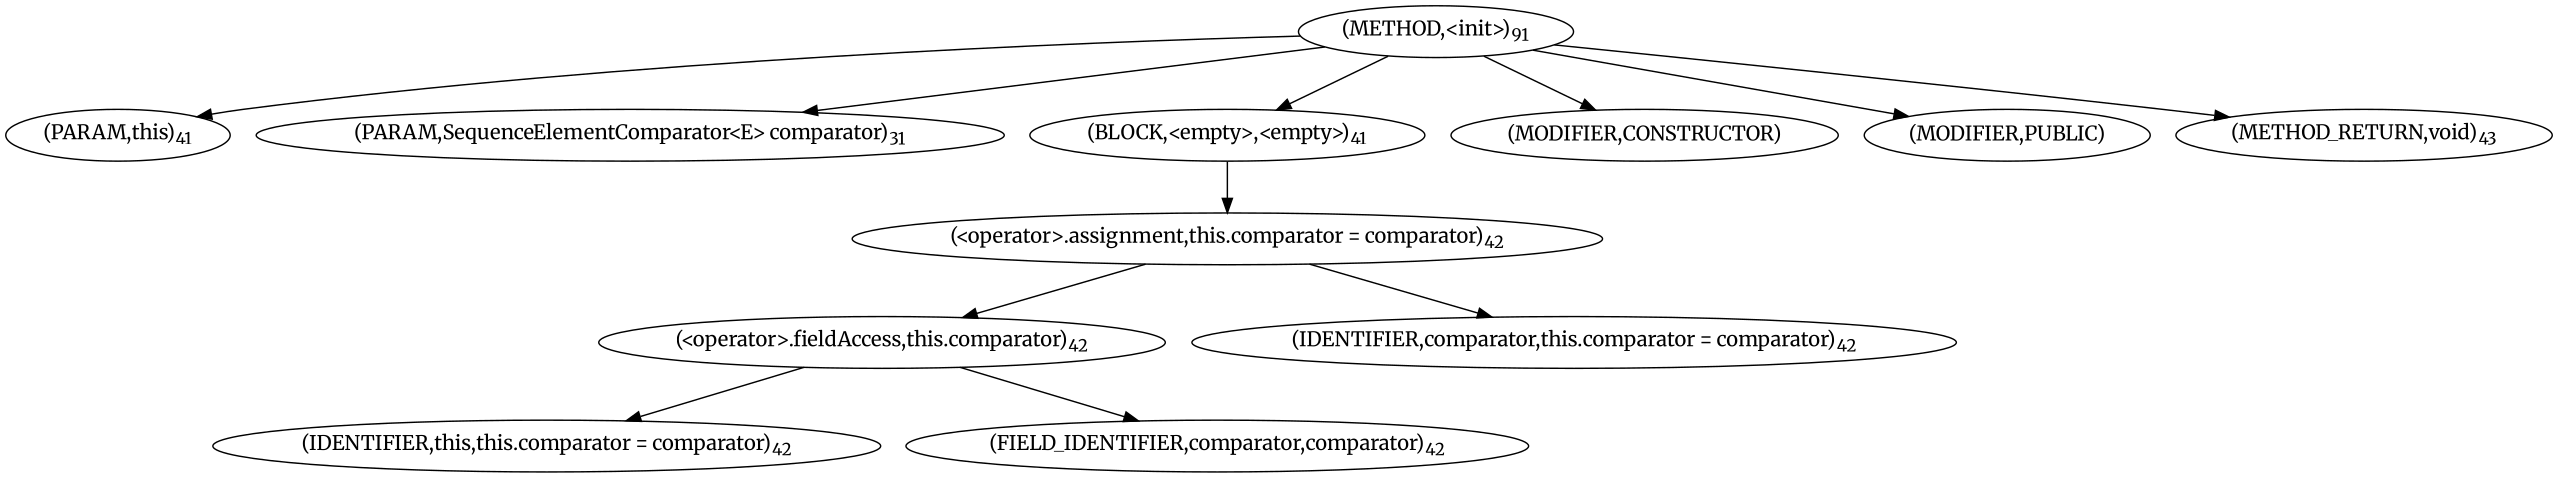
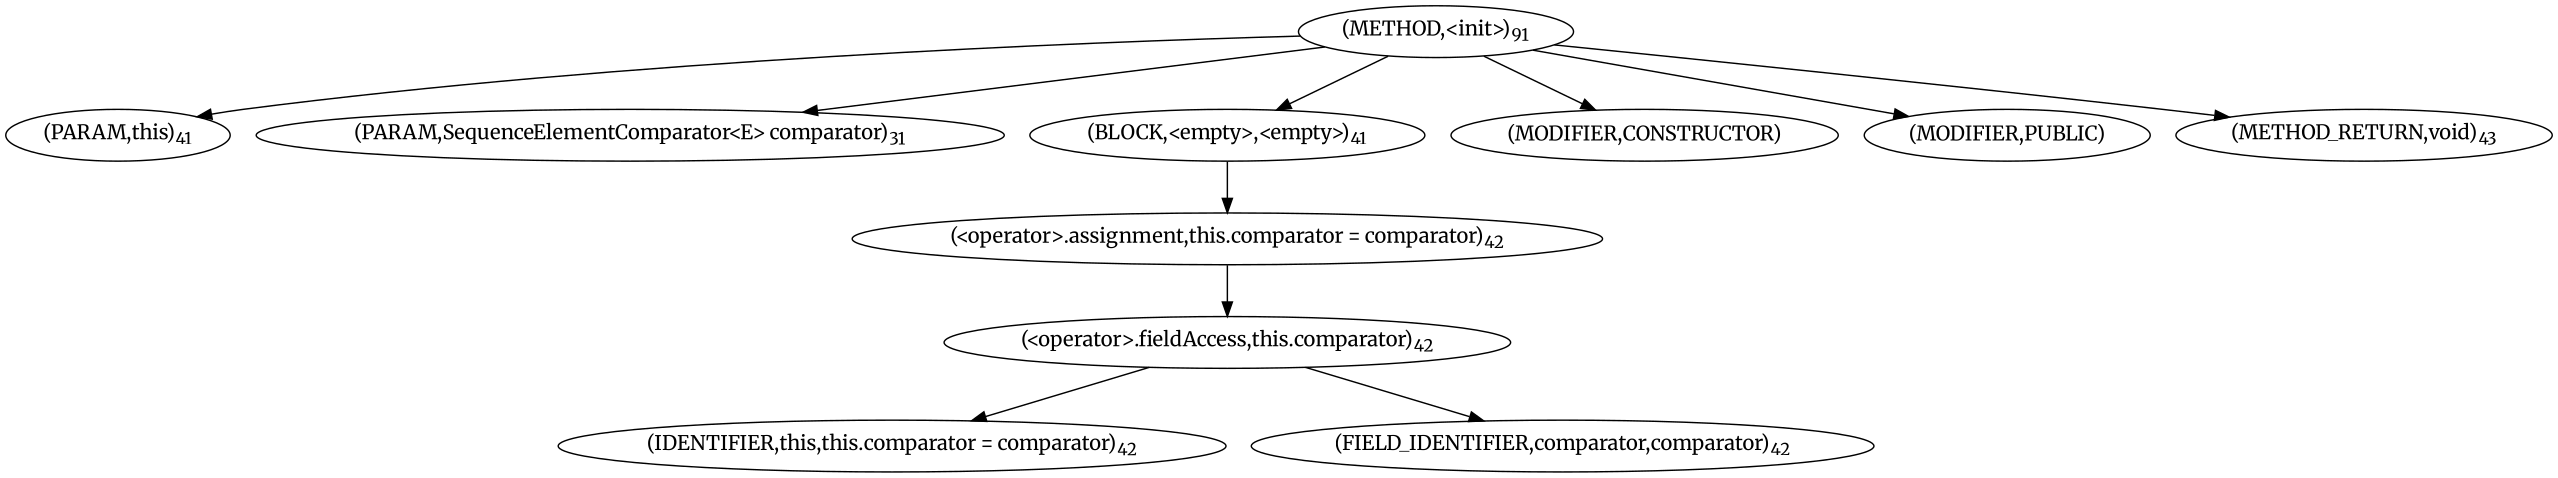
(1574, 342) -> none
